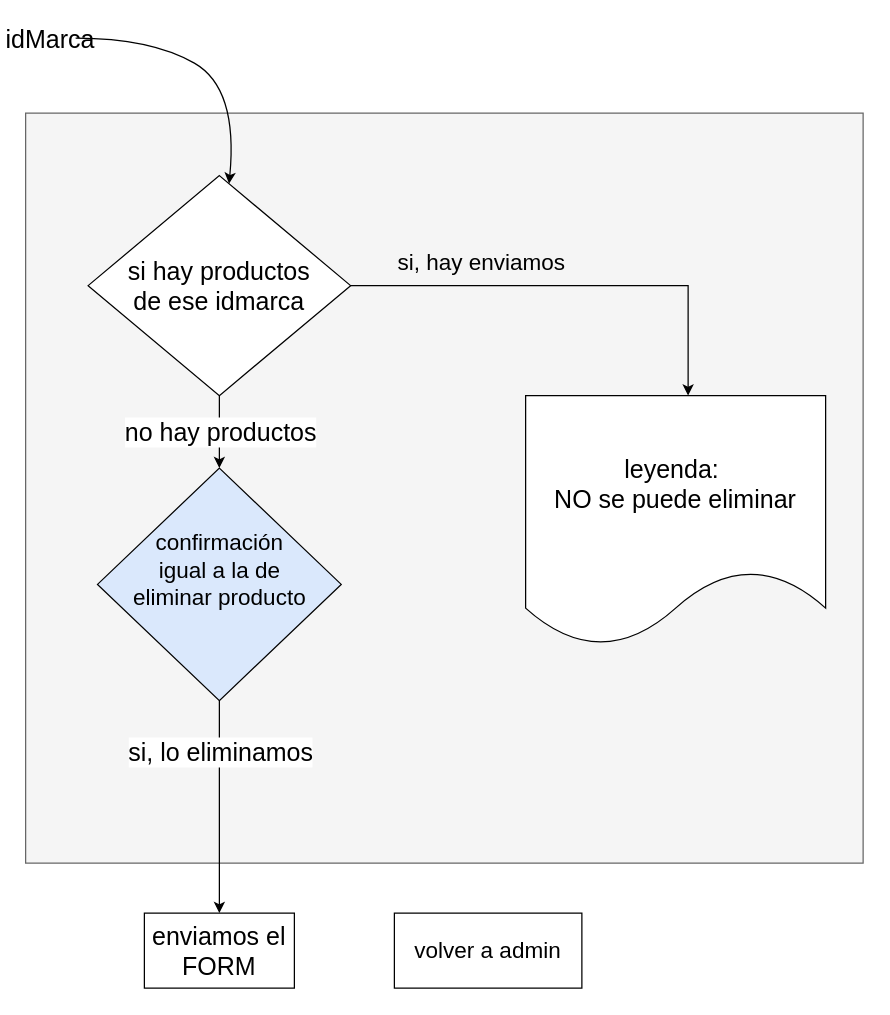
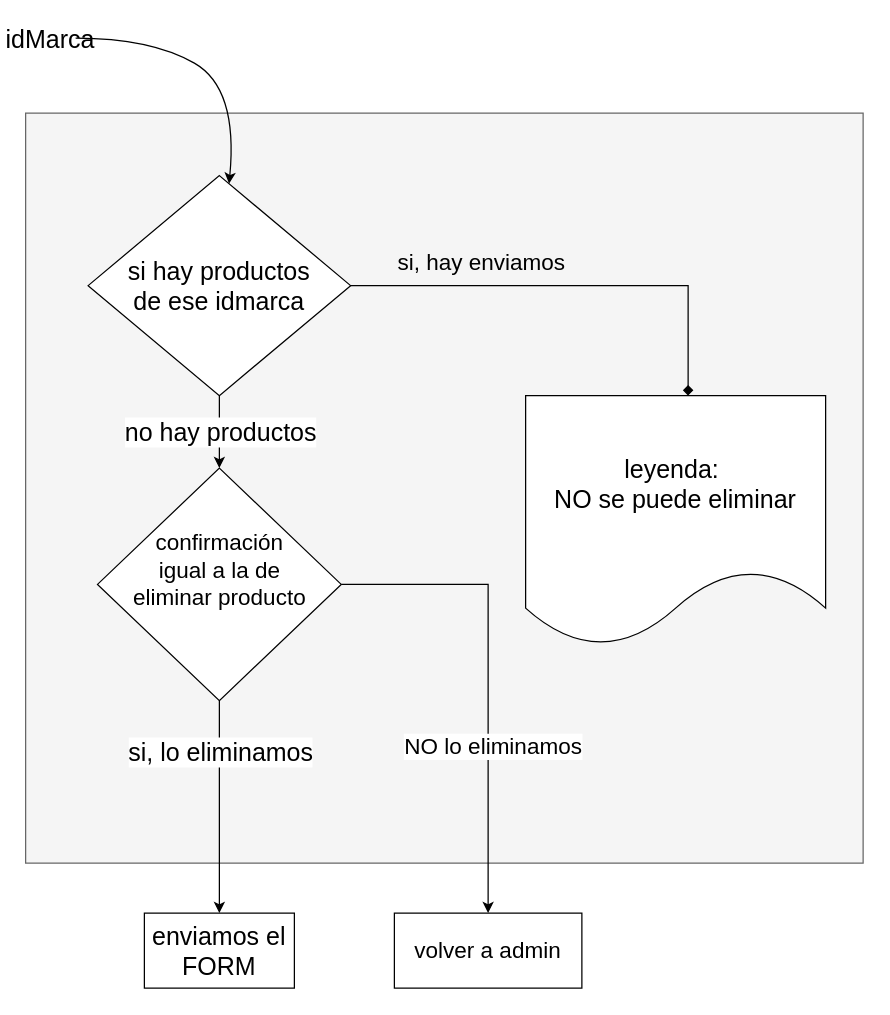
(688, 386) -> (688, 385)
(219, 584) -> (219, 584)
none -> (488, 672)
